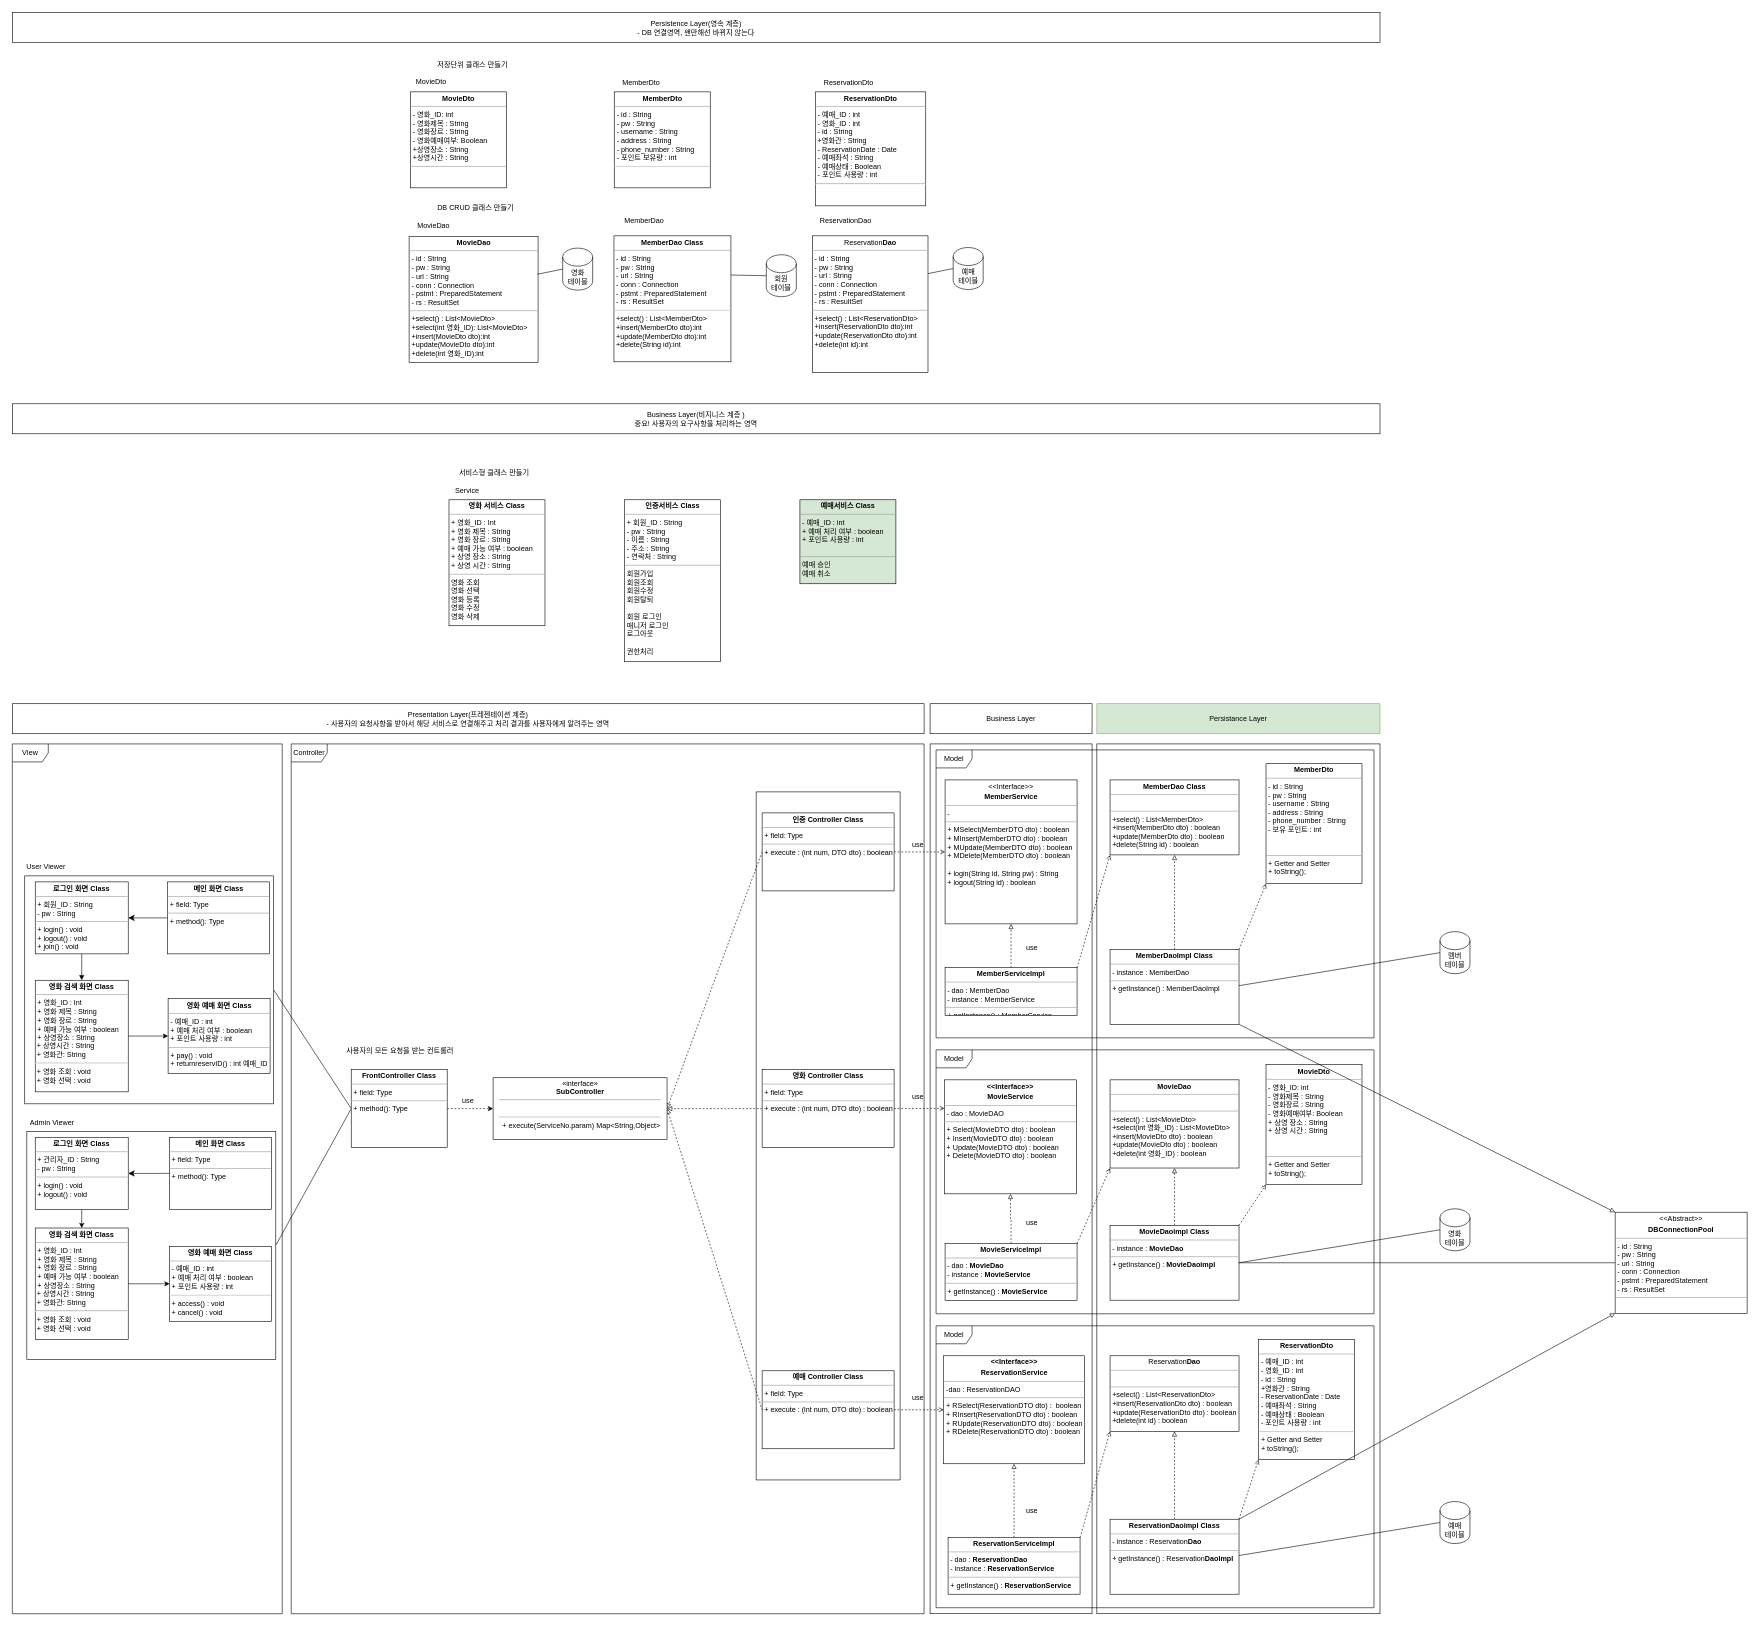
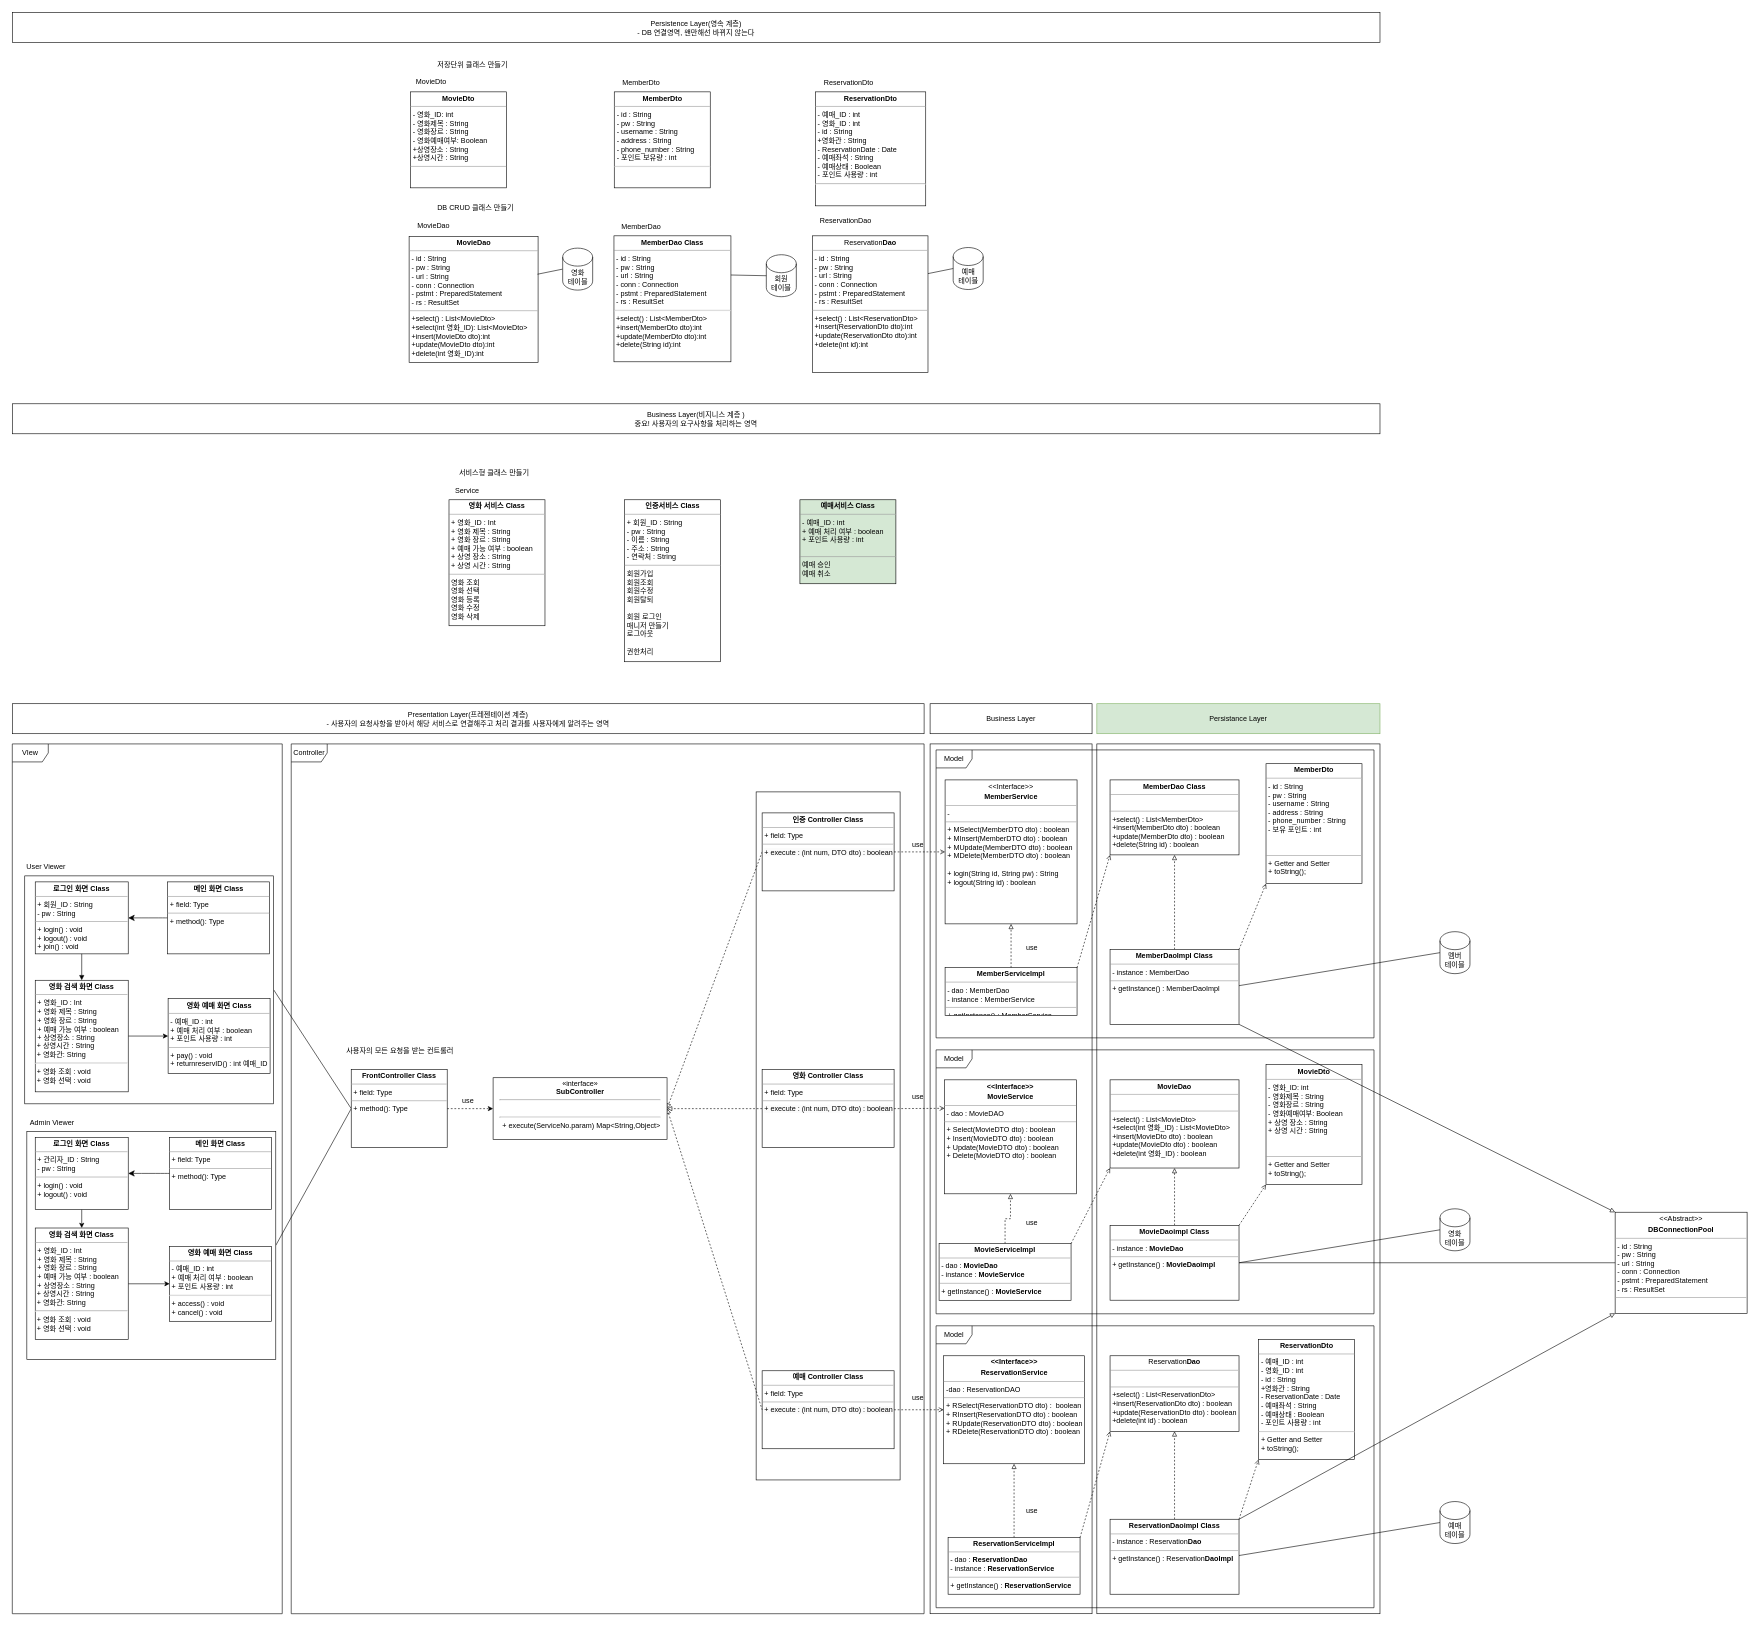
(644, 221) -> (641, 227)
(656, 560) -> (656, 560)
(1011, 1272) -> (1005, 1272)
